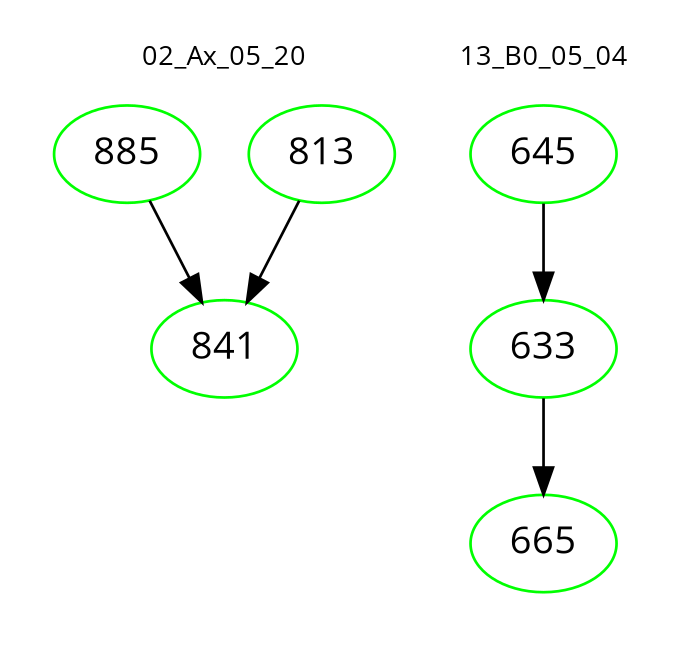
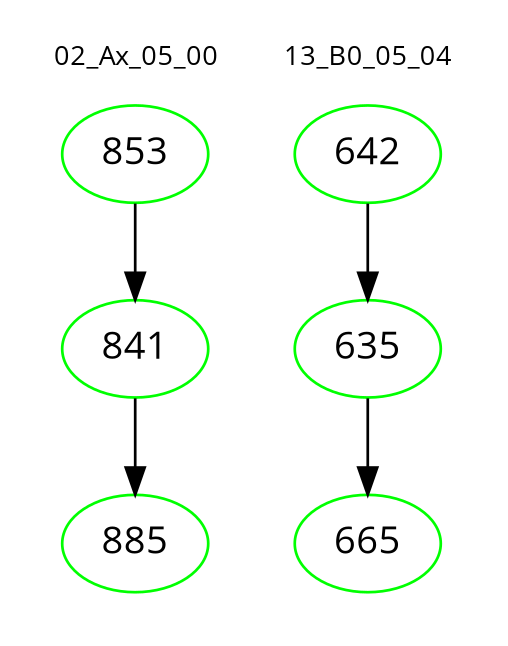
(224, 58) -> (137, 58)
(322, 154) -> (135, 154)
(544, 154) -> (368, 154)
(170, 239) -> (135, 433)
(544, 349) -> (368, 349)
